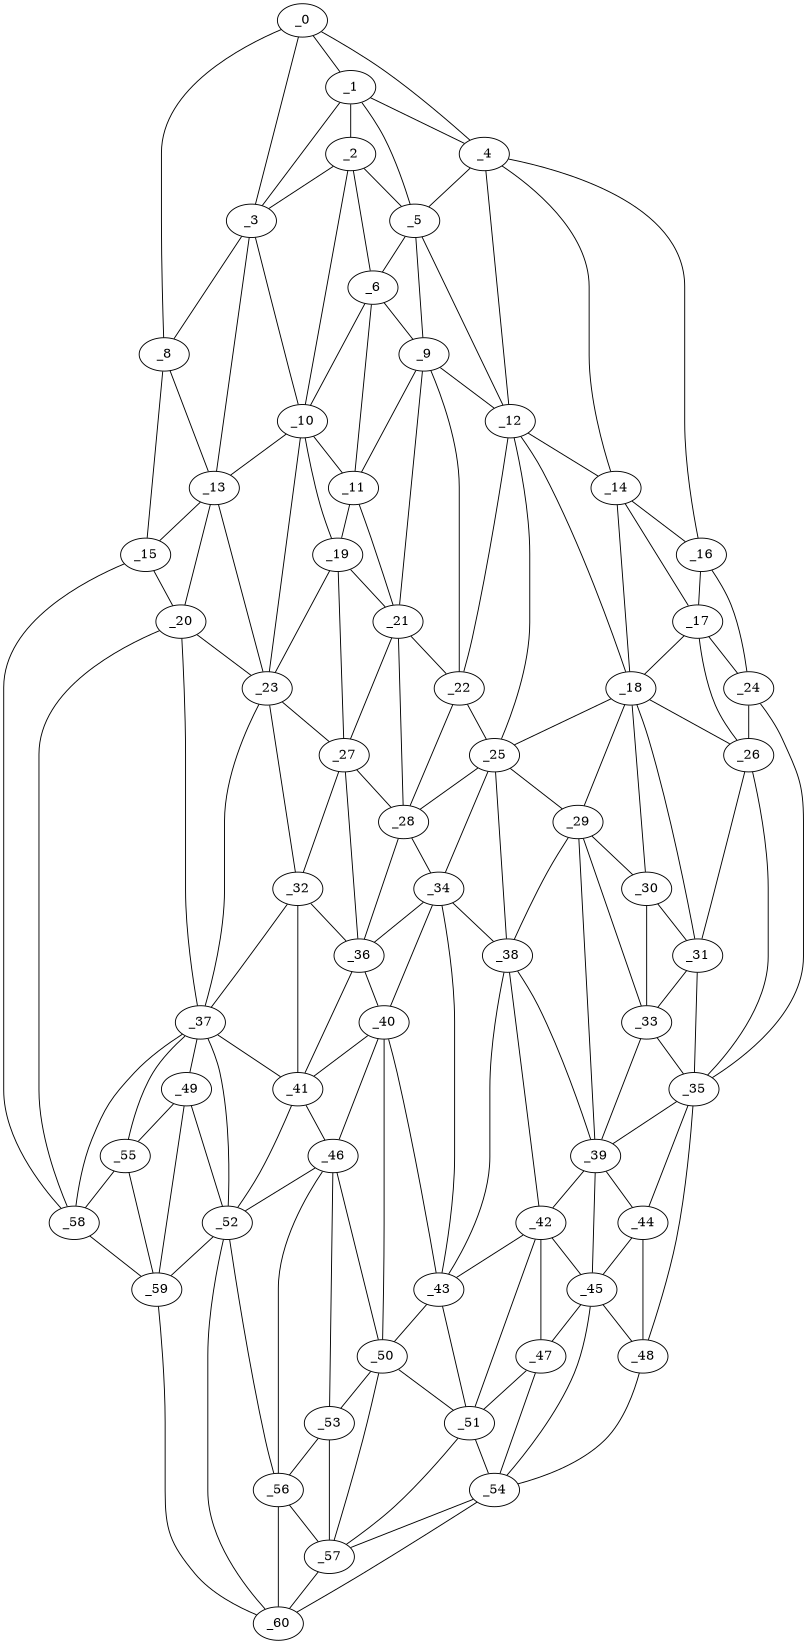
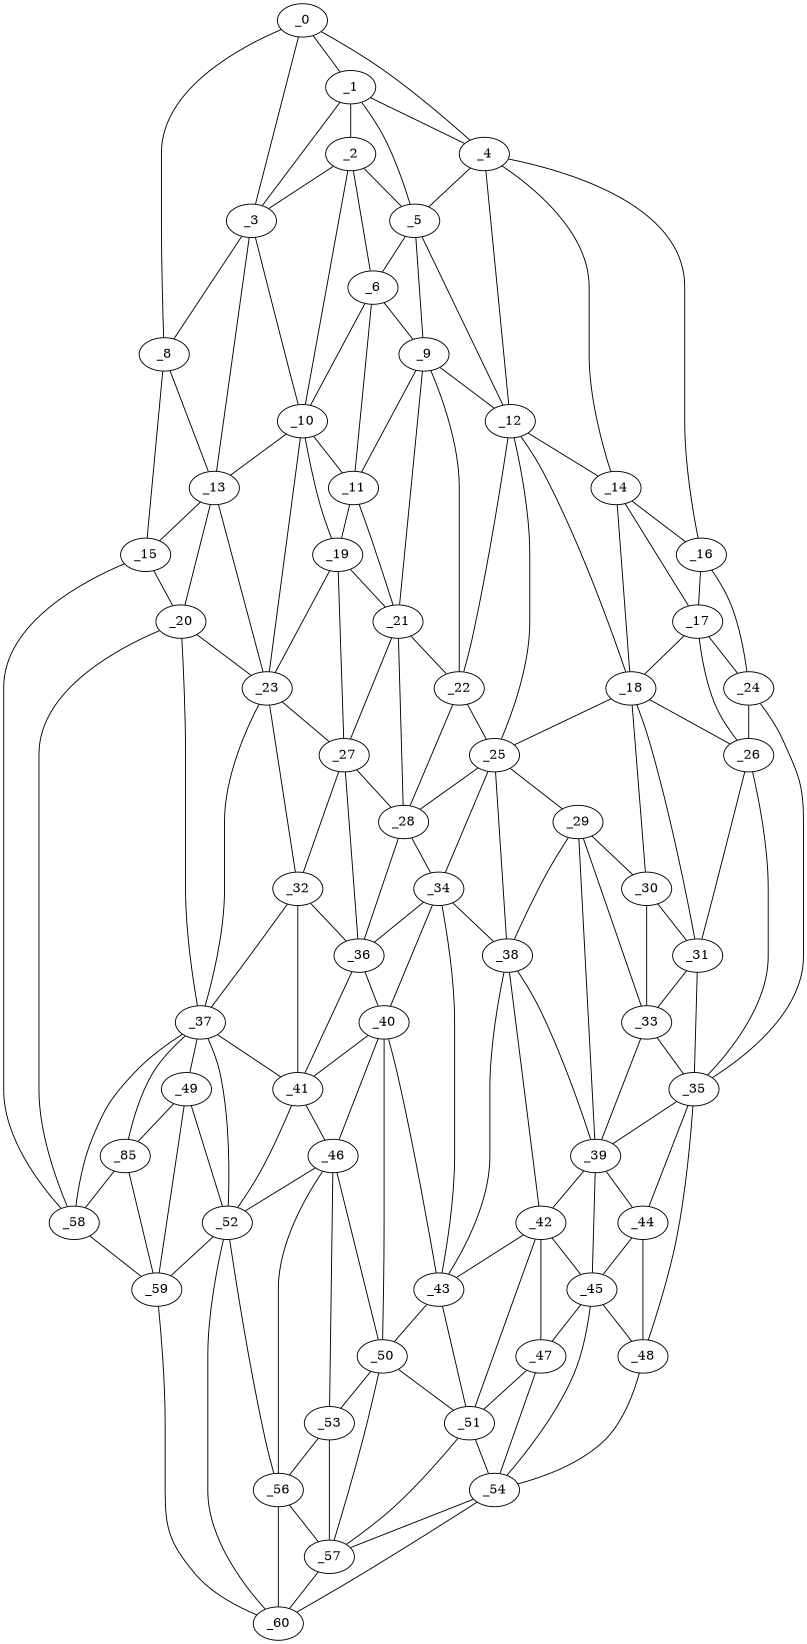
(604, 755) -> none
(125, 1156) -> (125, 1156)
